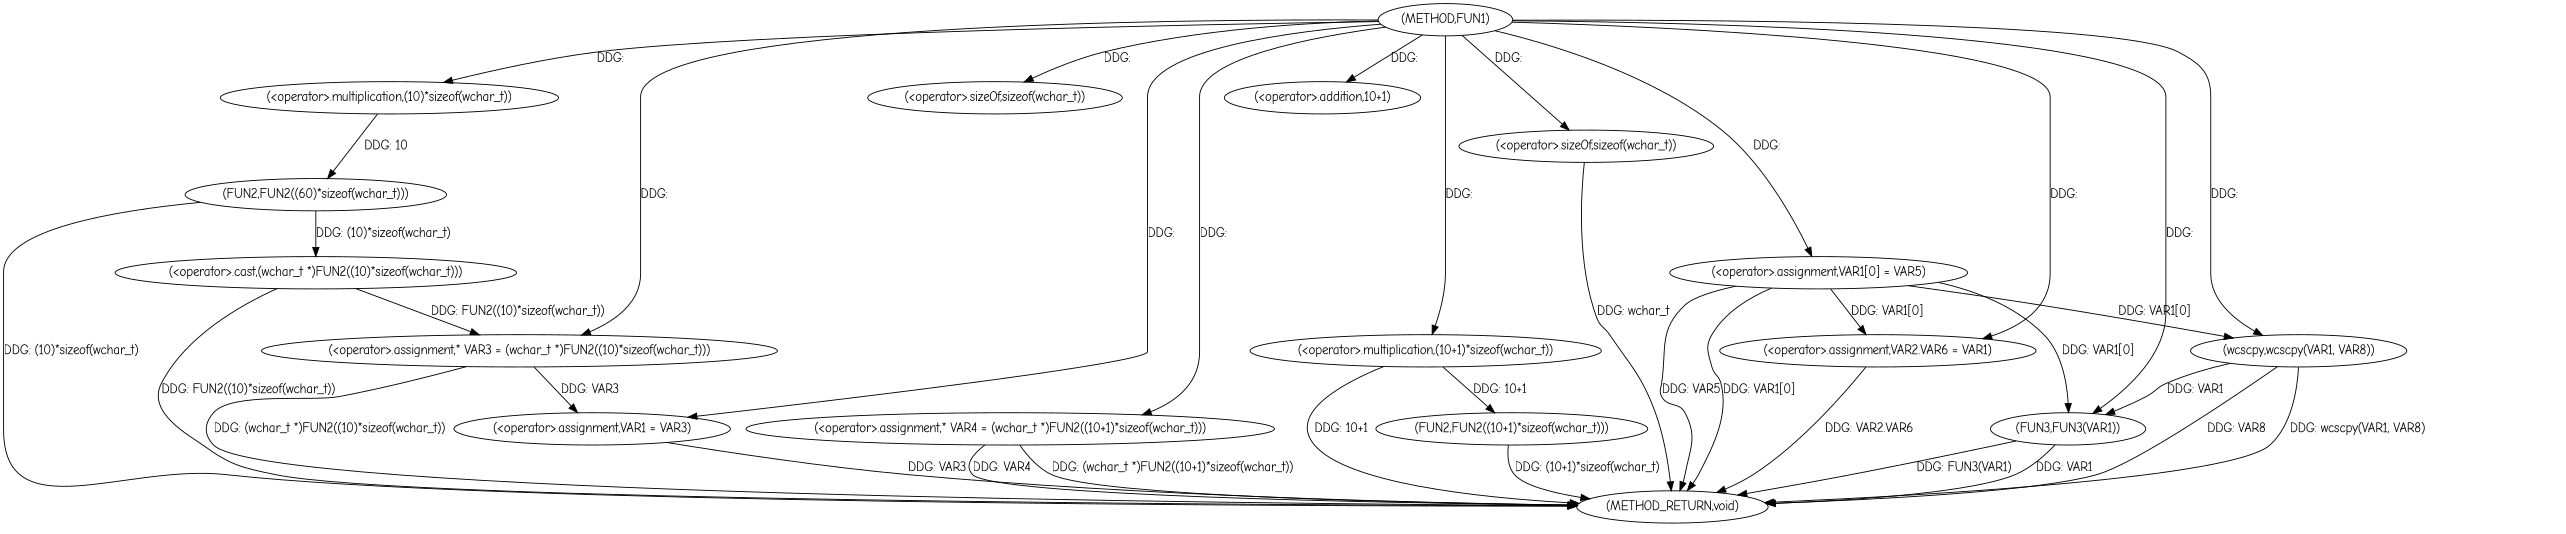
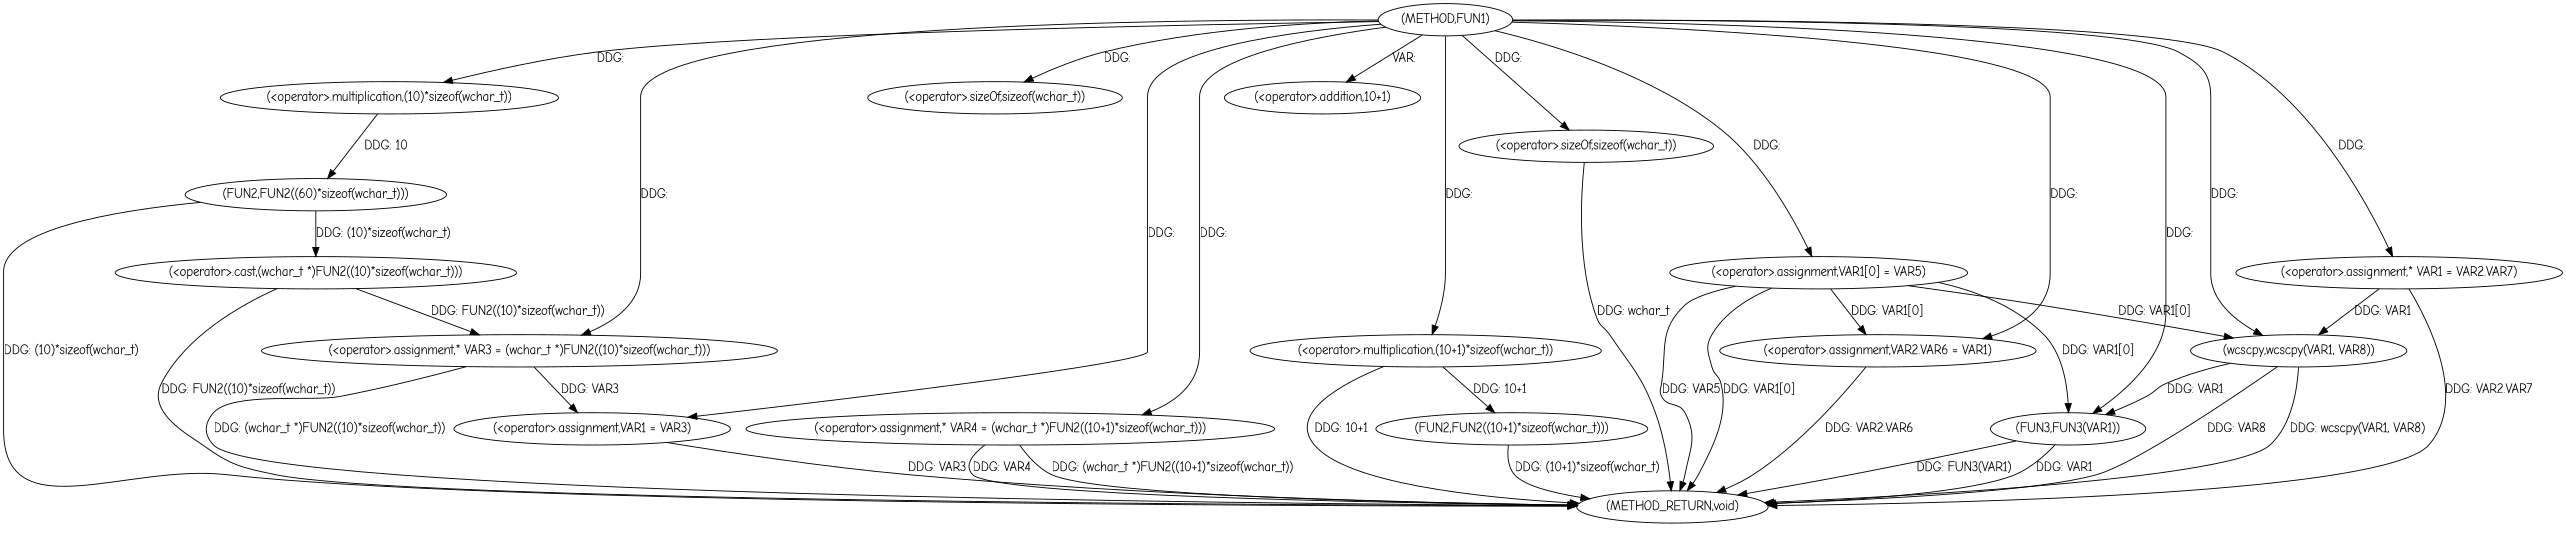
(1406, 59) -> (1406, 59)
none -> (2399, 273)
